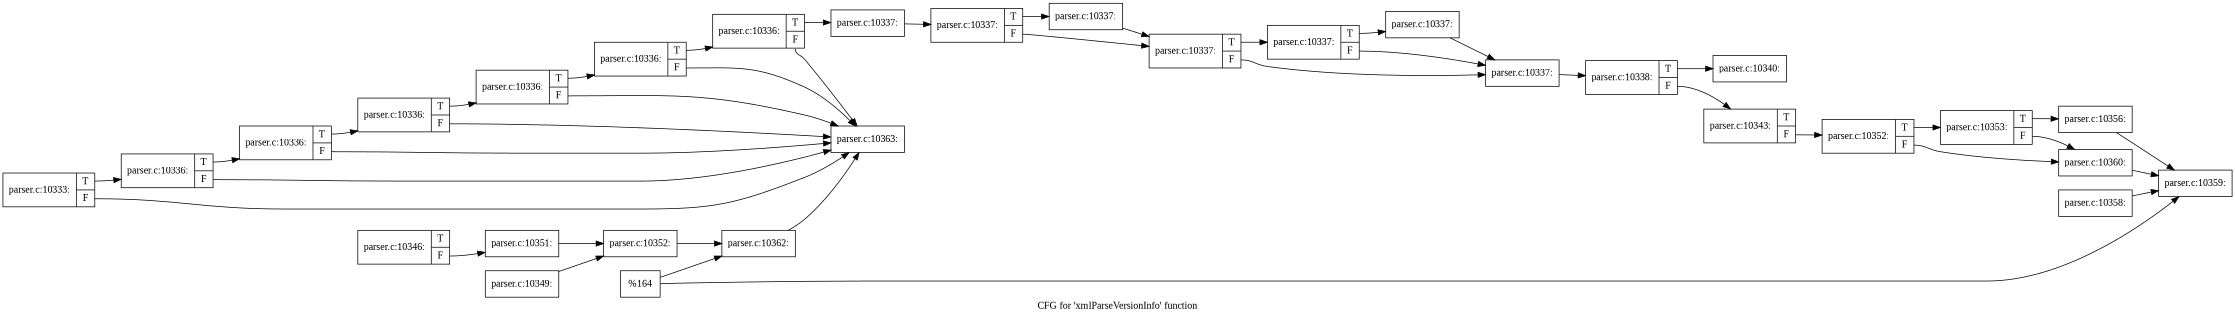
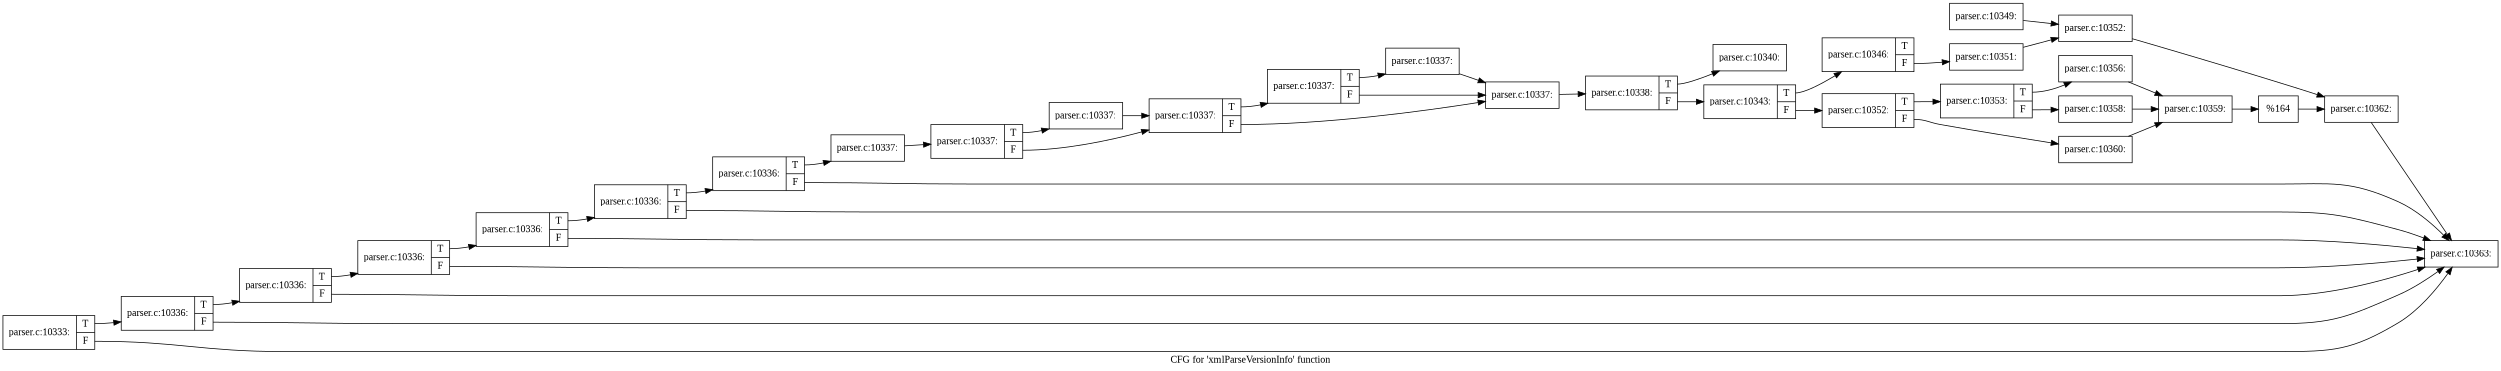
none -> (1816, 86)
(2051, 139) -> (2042, 110)
(1427, 281) -> (2242, 109)
